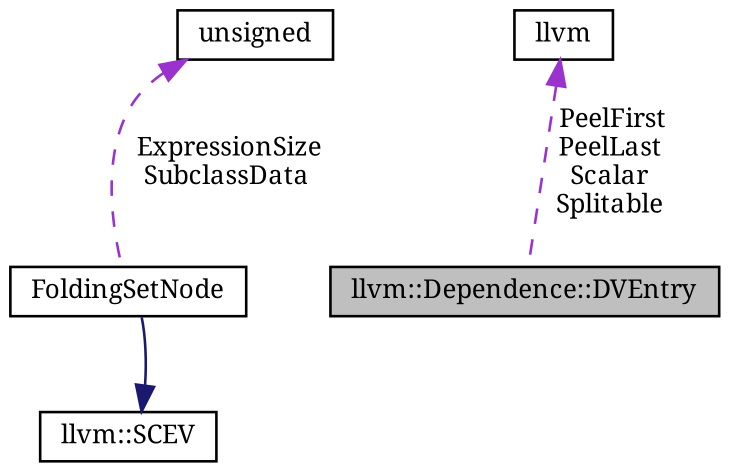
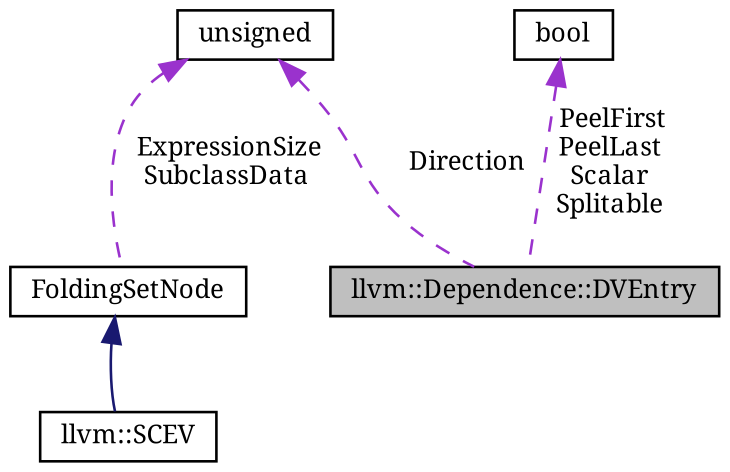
(564, 35) -> (564, 35)
none -> (373, 186)
(145, 351) -> (111, 377)
